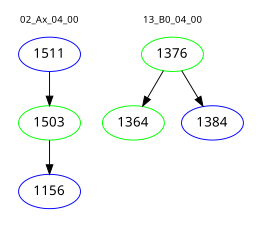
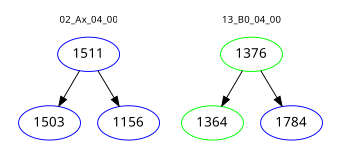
(50, 123) -> (50, 123)
(212, 123) -> (292, 123)
(50, 153) -> (106, 84)
